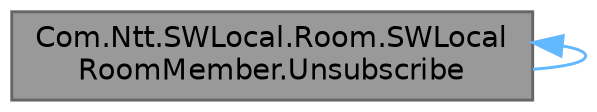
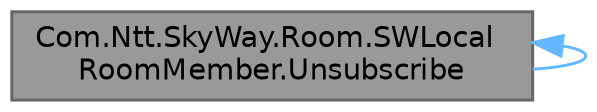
(272, 56) -> (272, 56)
